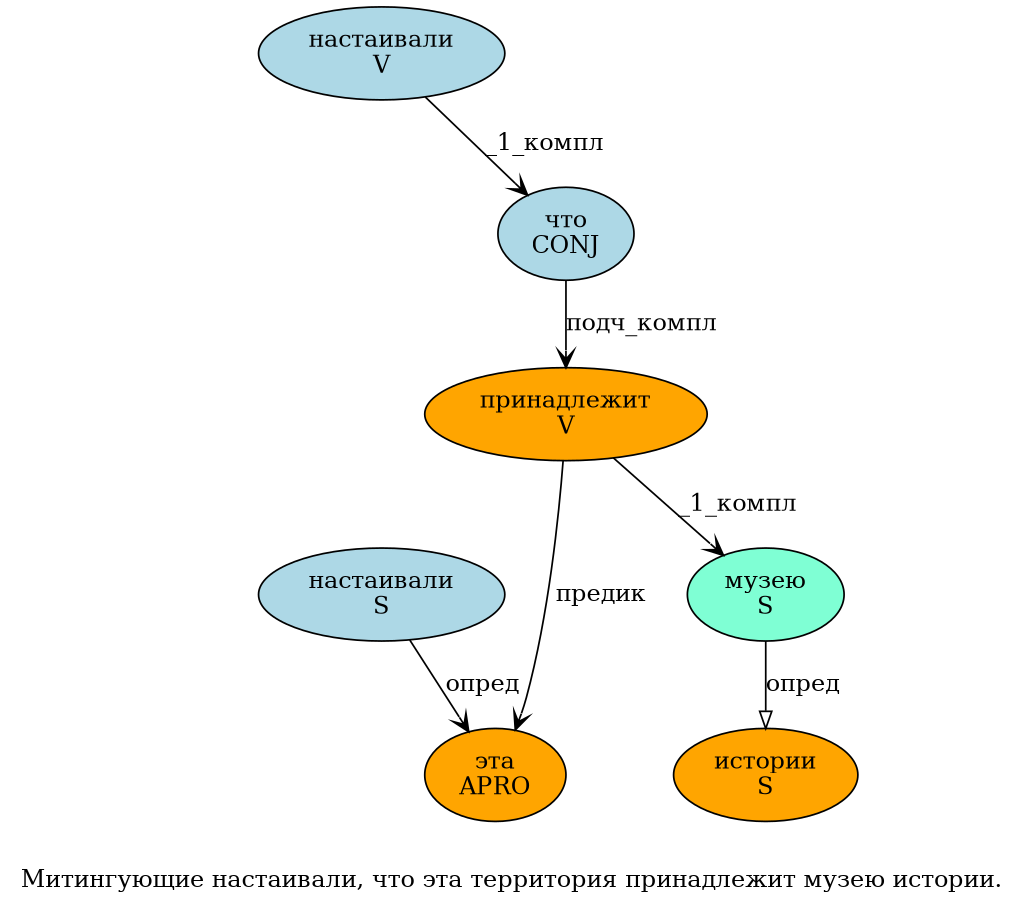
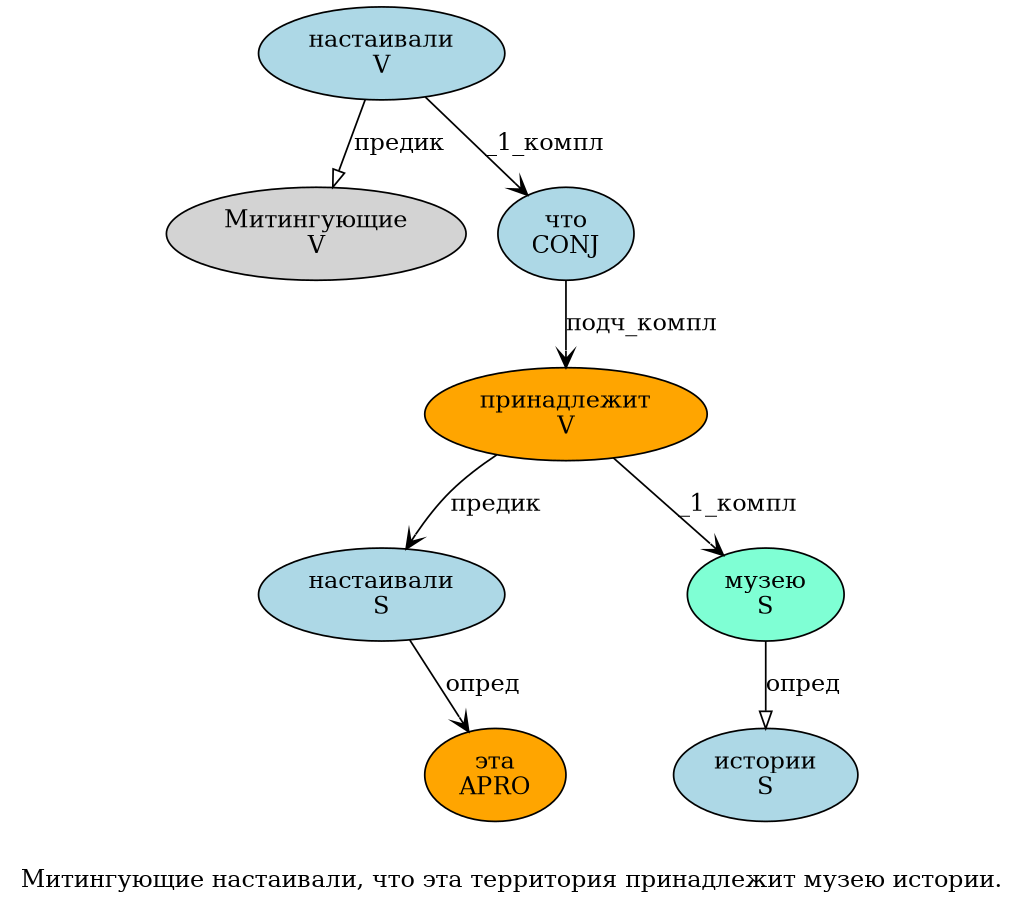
none -> (316, 234)
(549, 588) -> (452, 490)
(766, 775) -> (766, 775)
